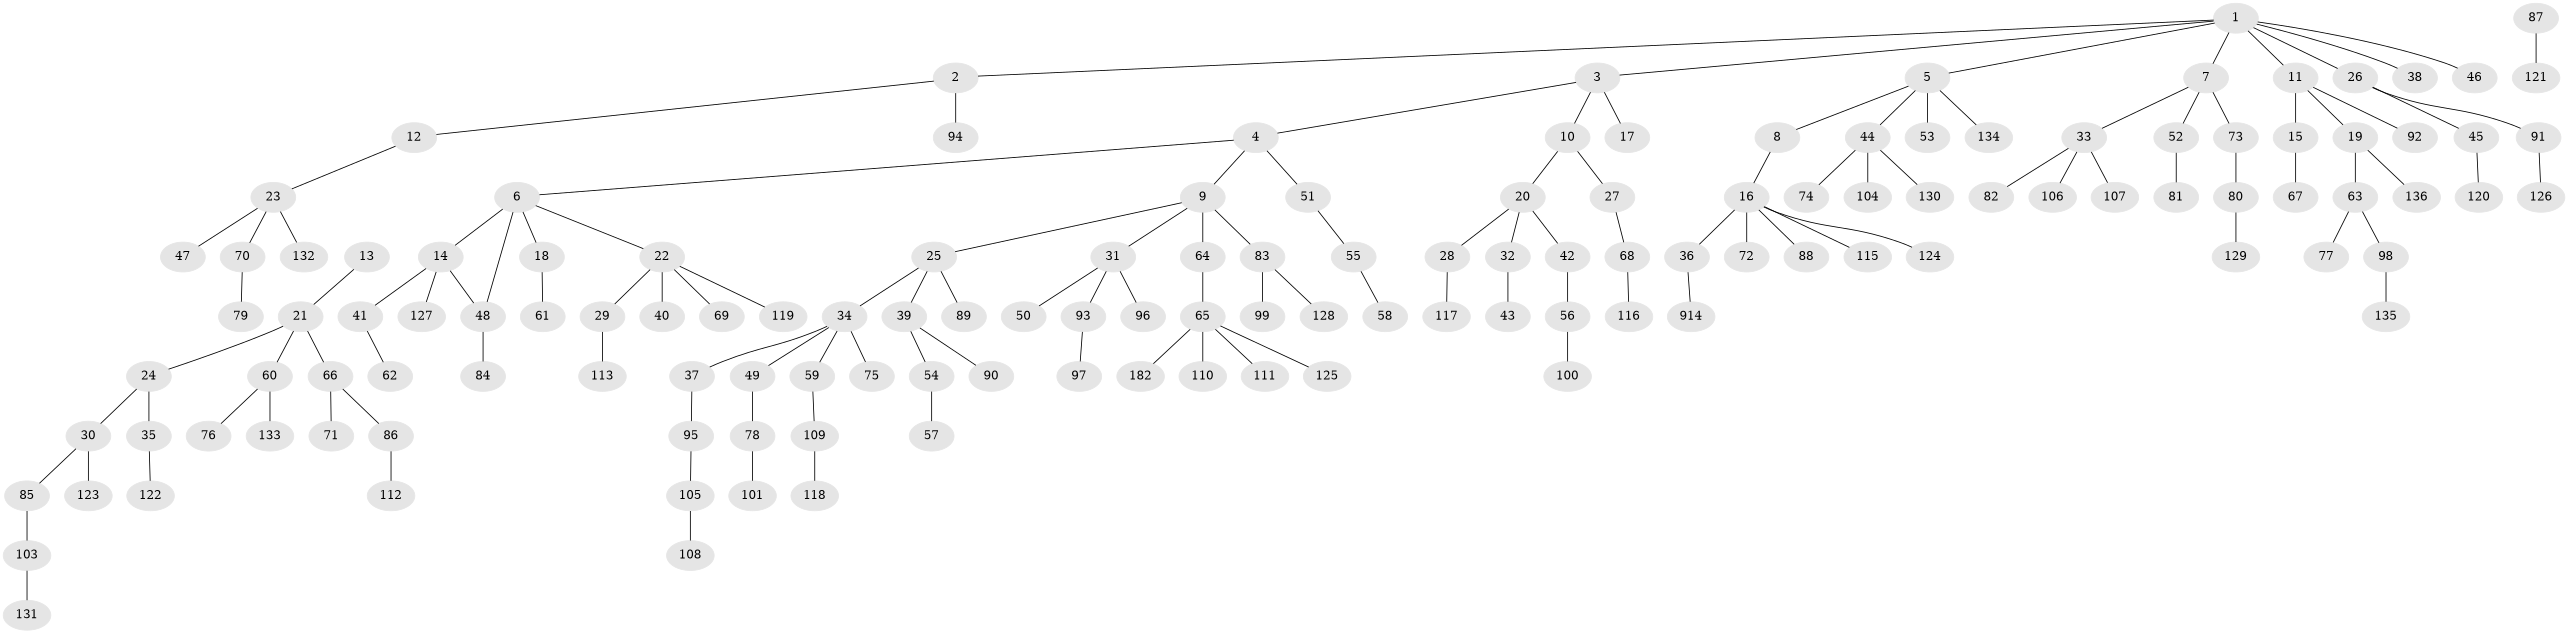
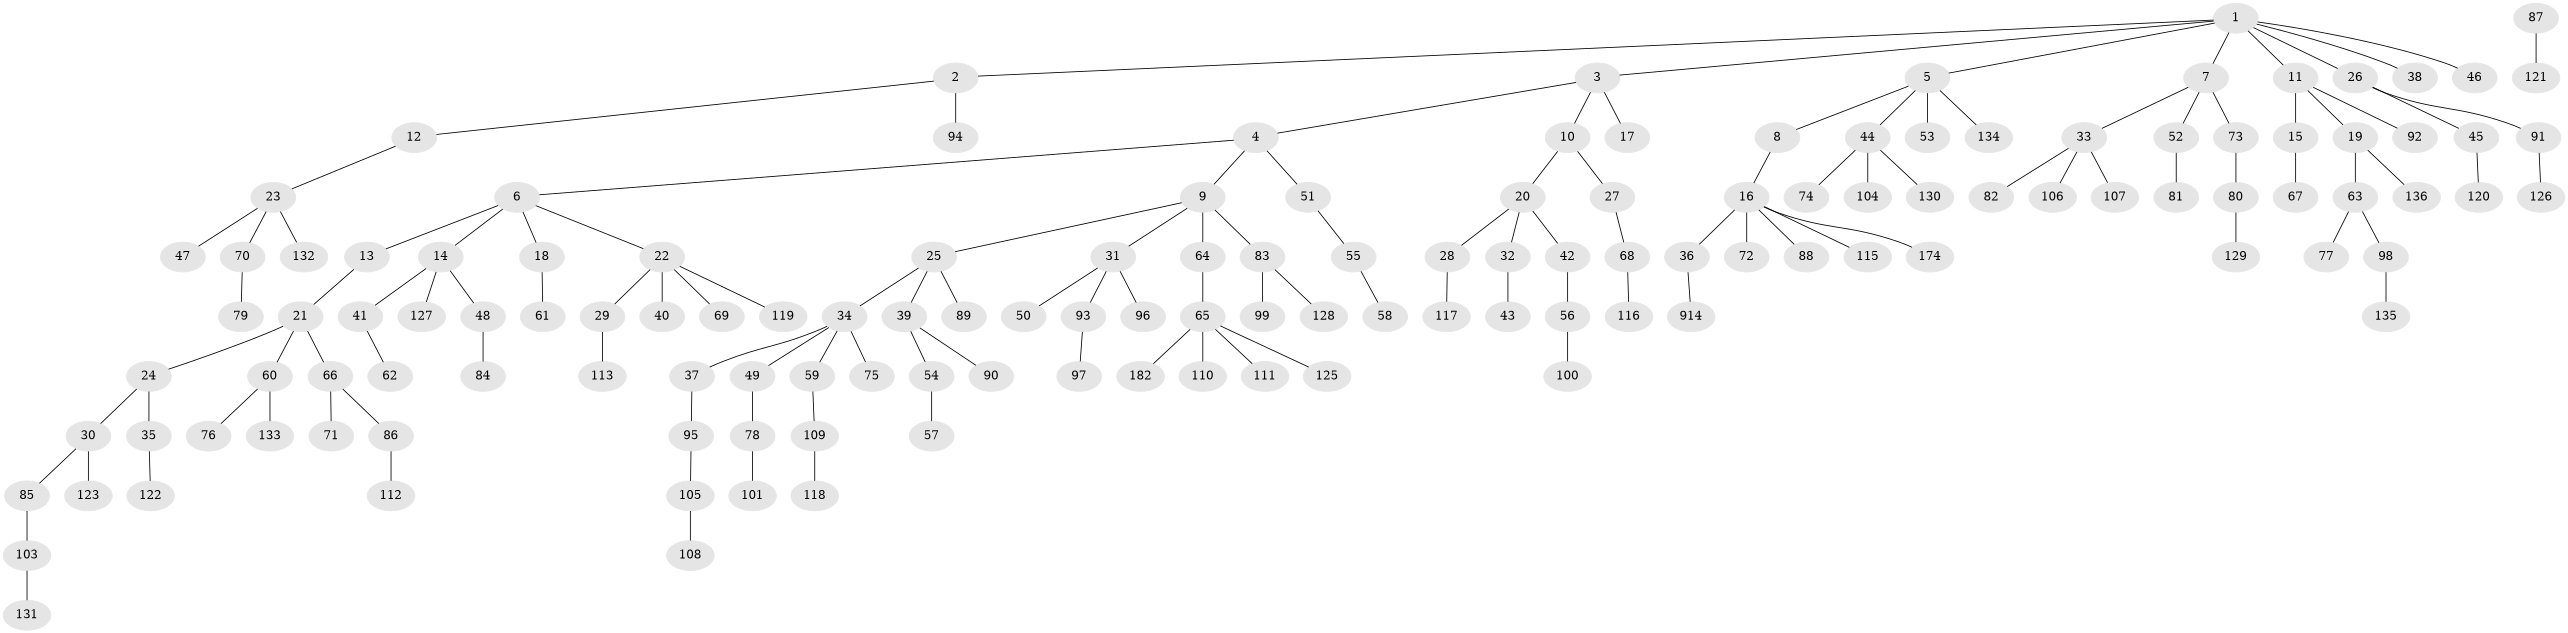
(500, 257) -> (442, 227)
(1930, 257) -> (1930, 257)
